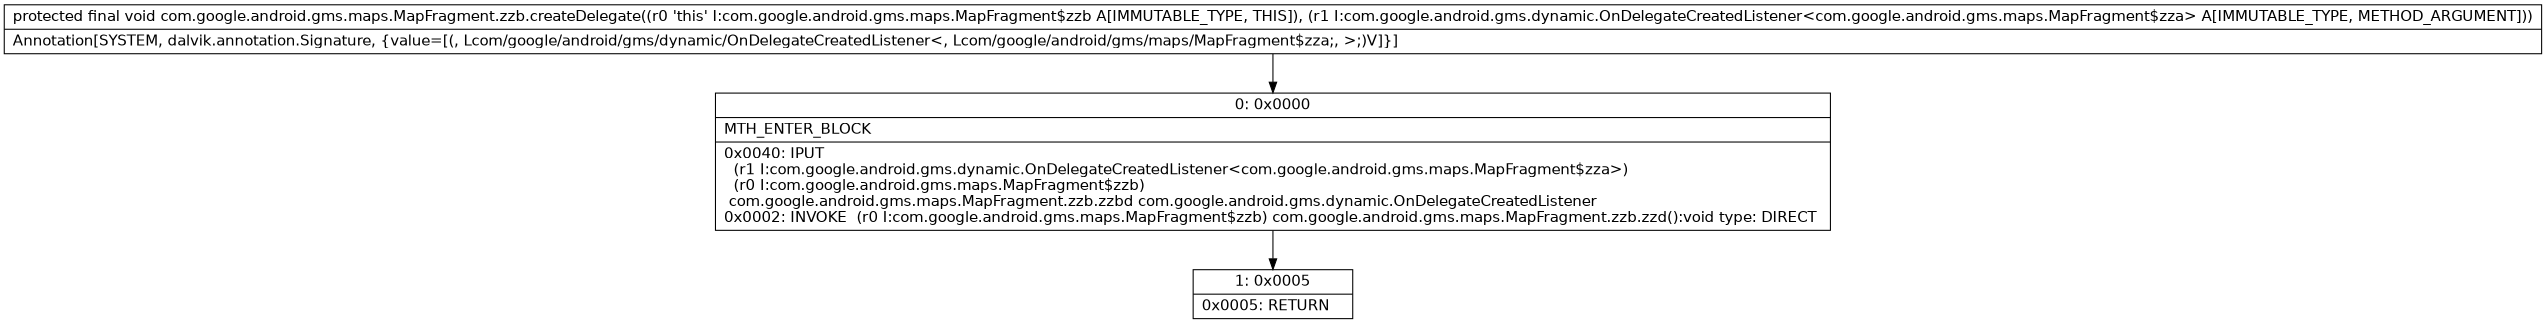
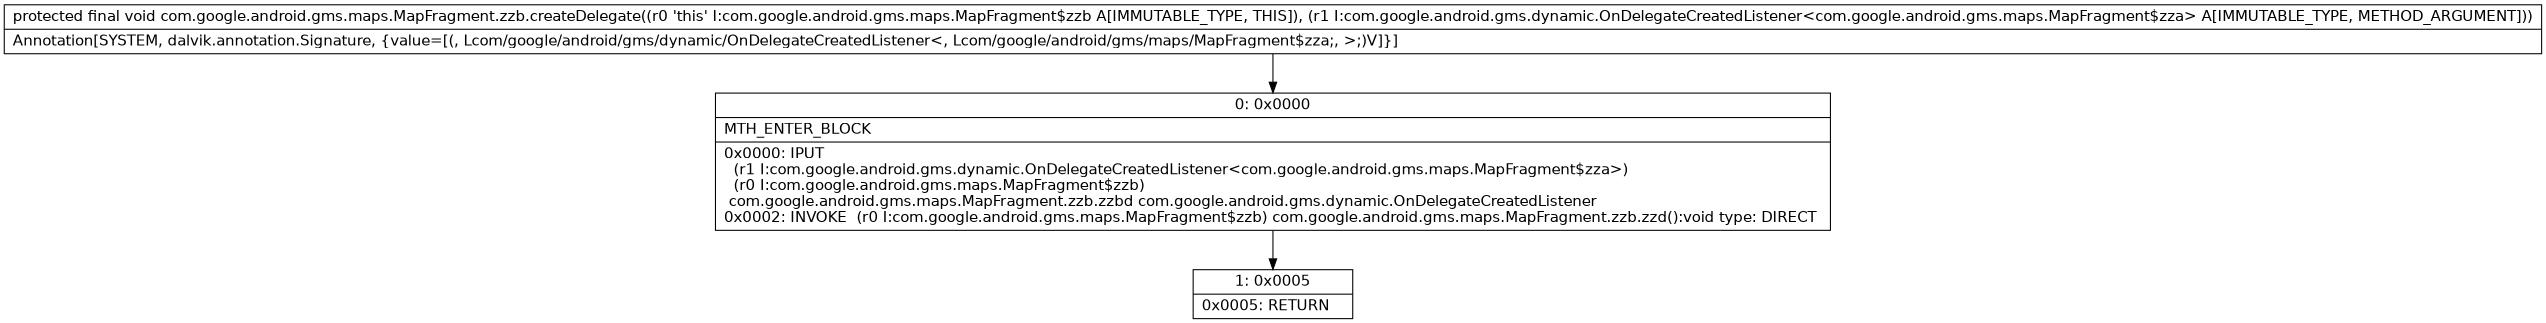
(779, 154) -> (779, 154)
